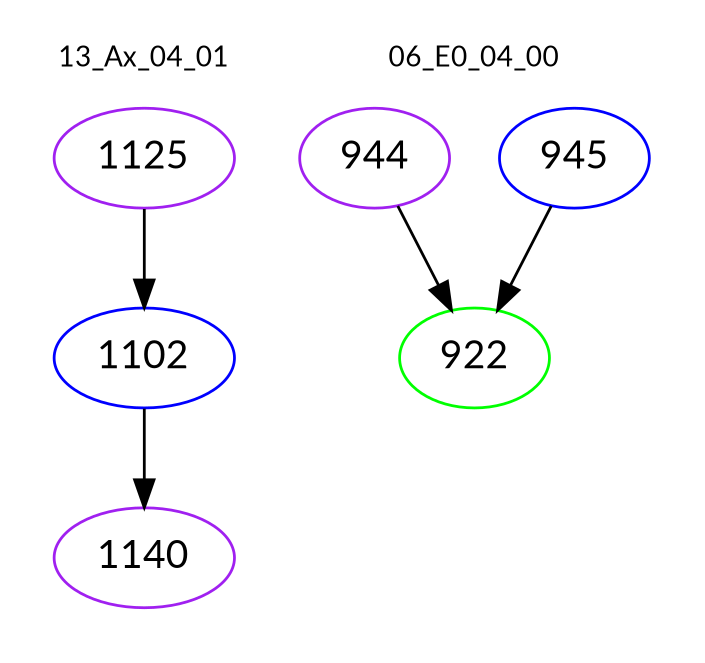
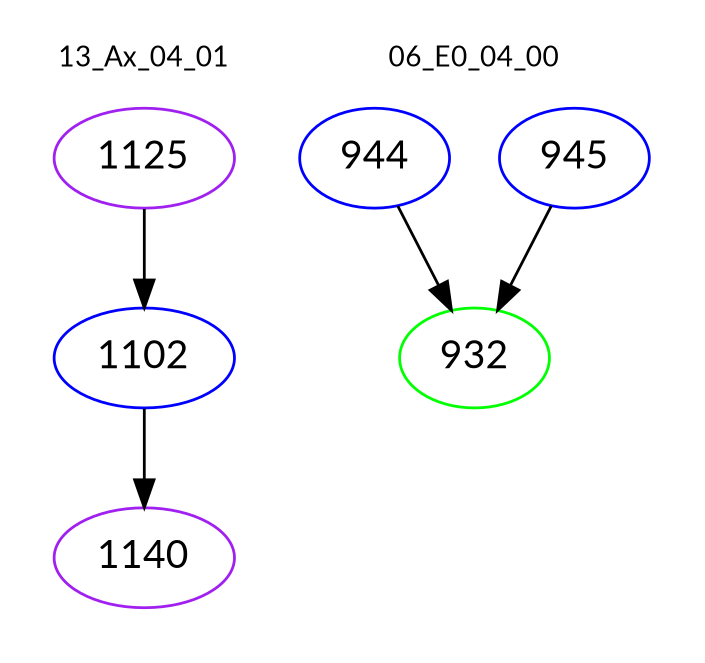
(375, 158) -> (375, 158)
(475, 358) -> (475, 358)
